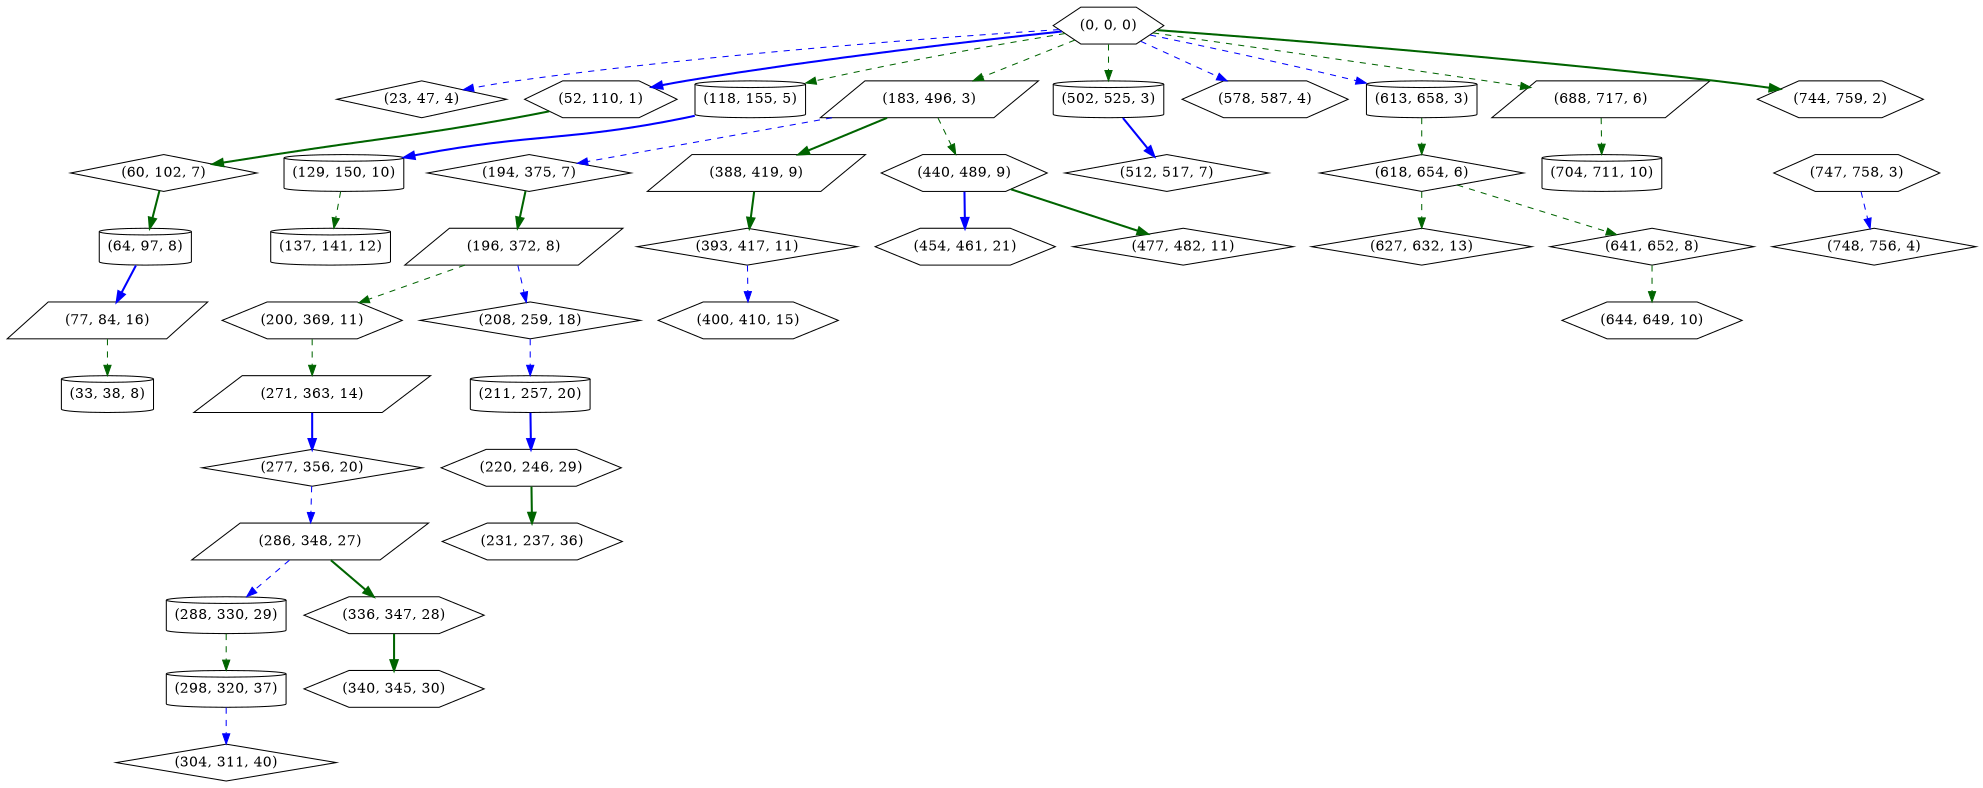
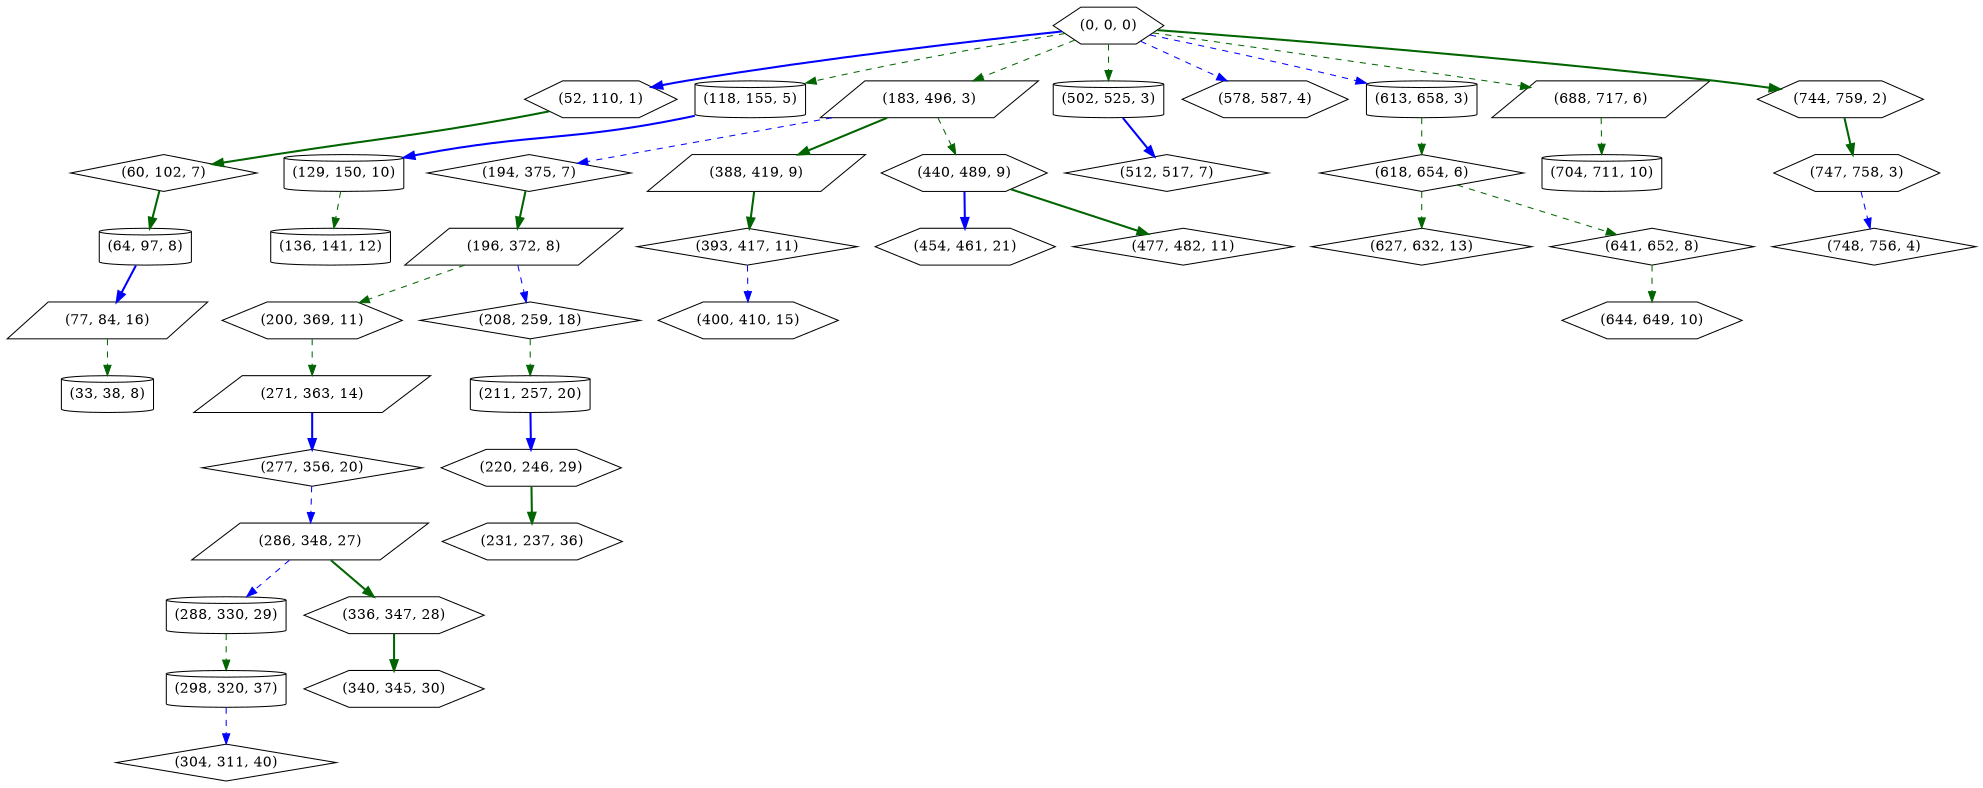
(422, 99) -> none
none -> (1847, 131)
(331, 247) -> (331, 247)
(530, 352) -> (530, 352)
